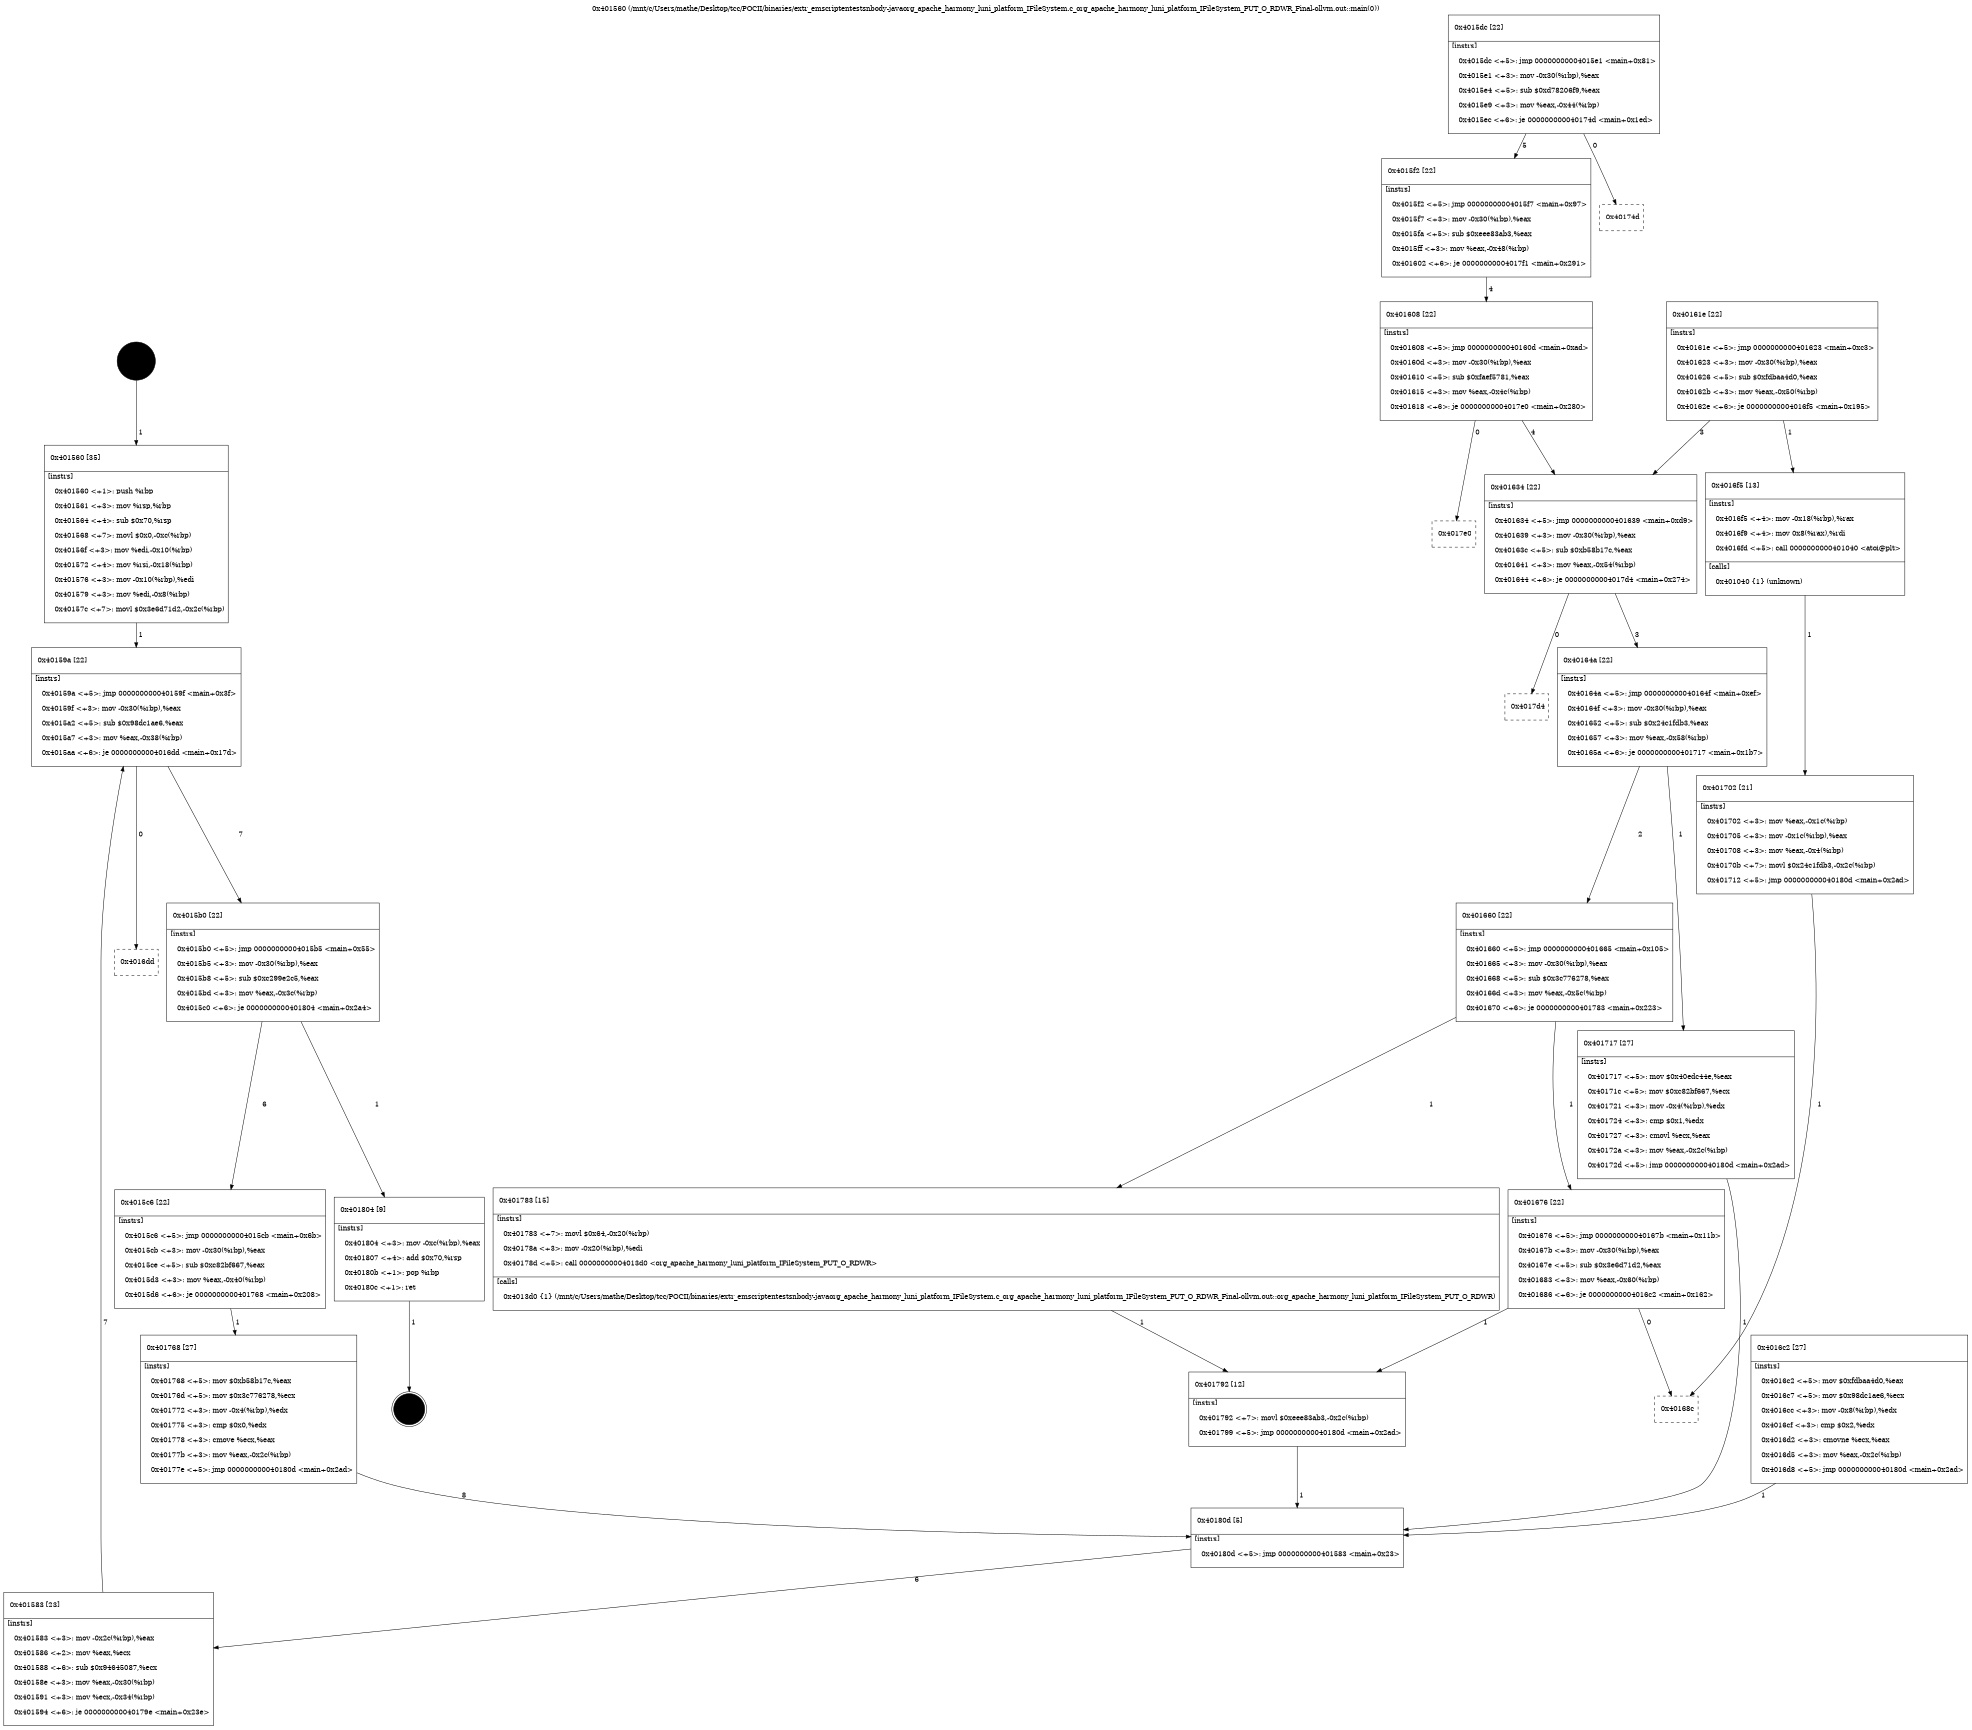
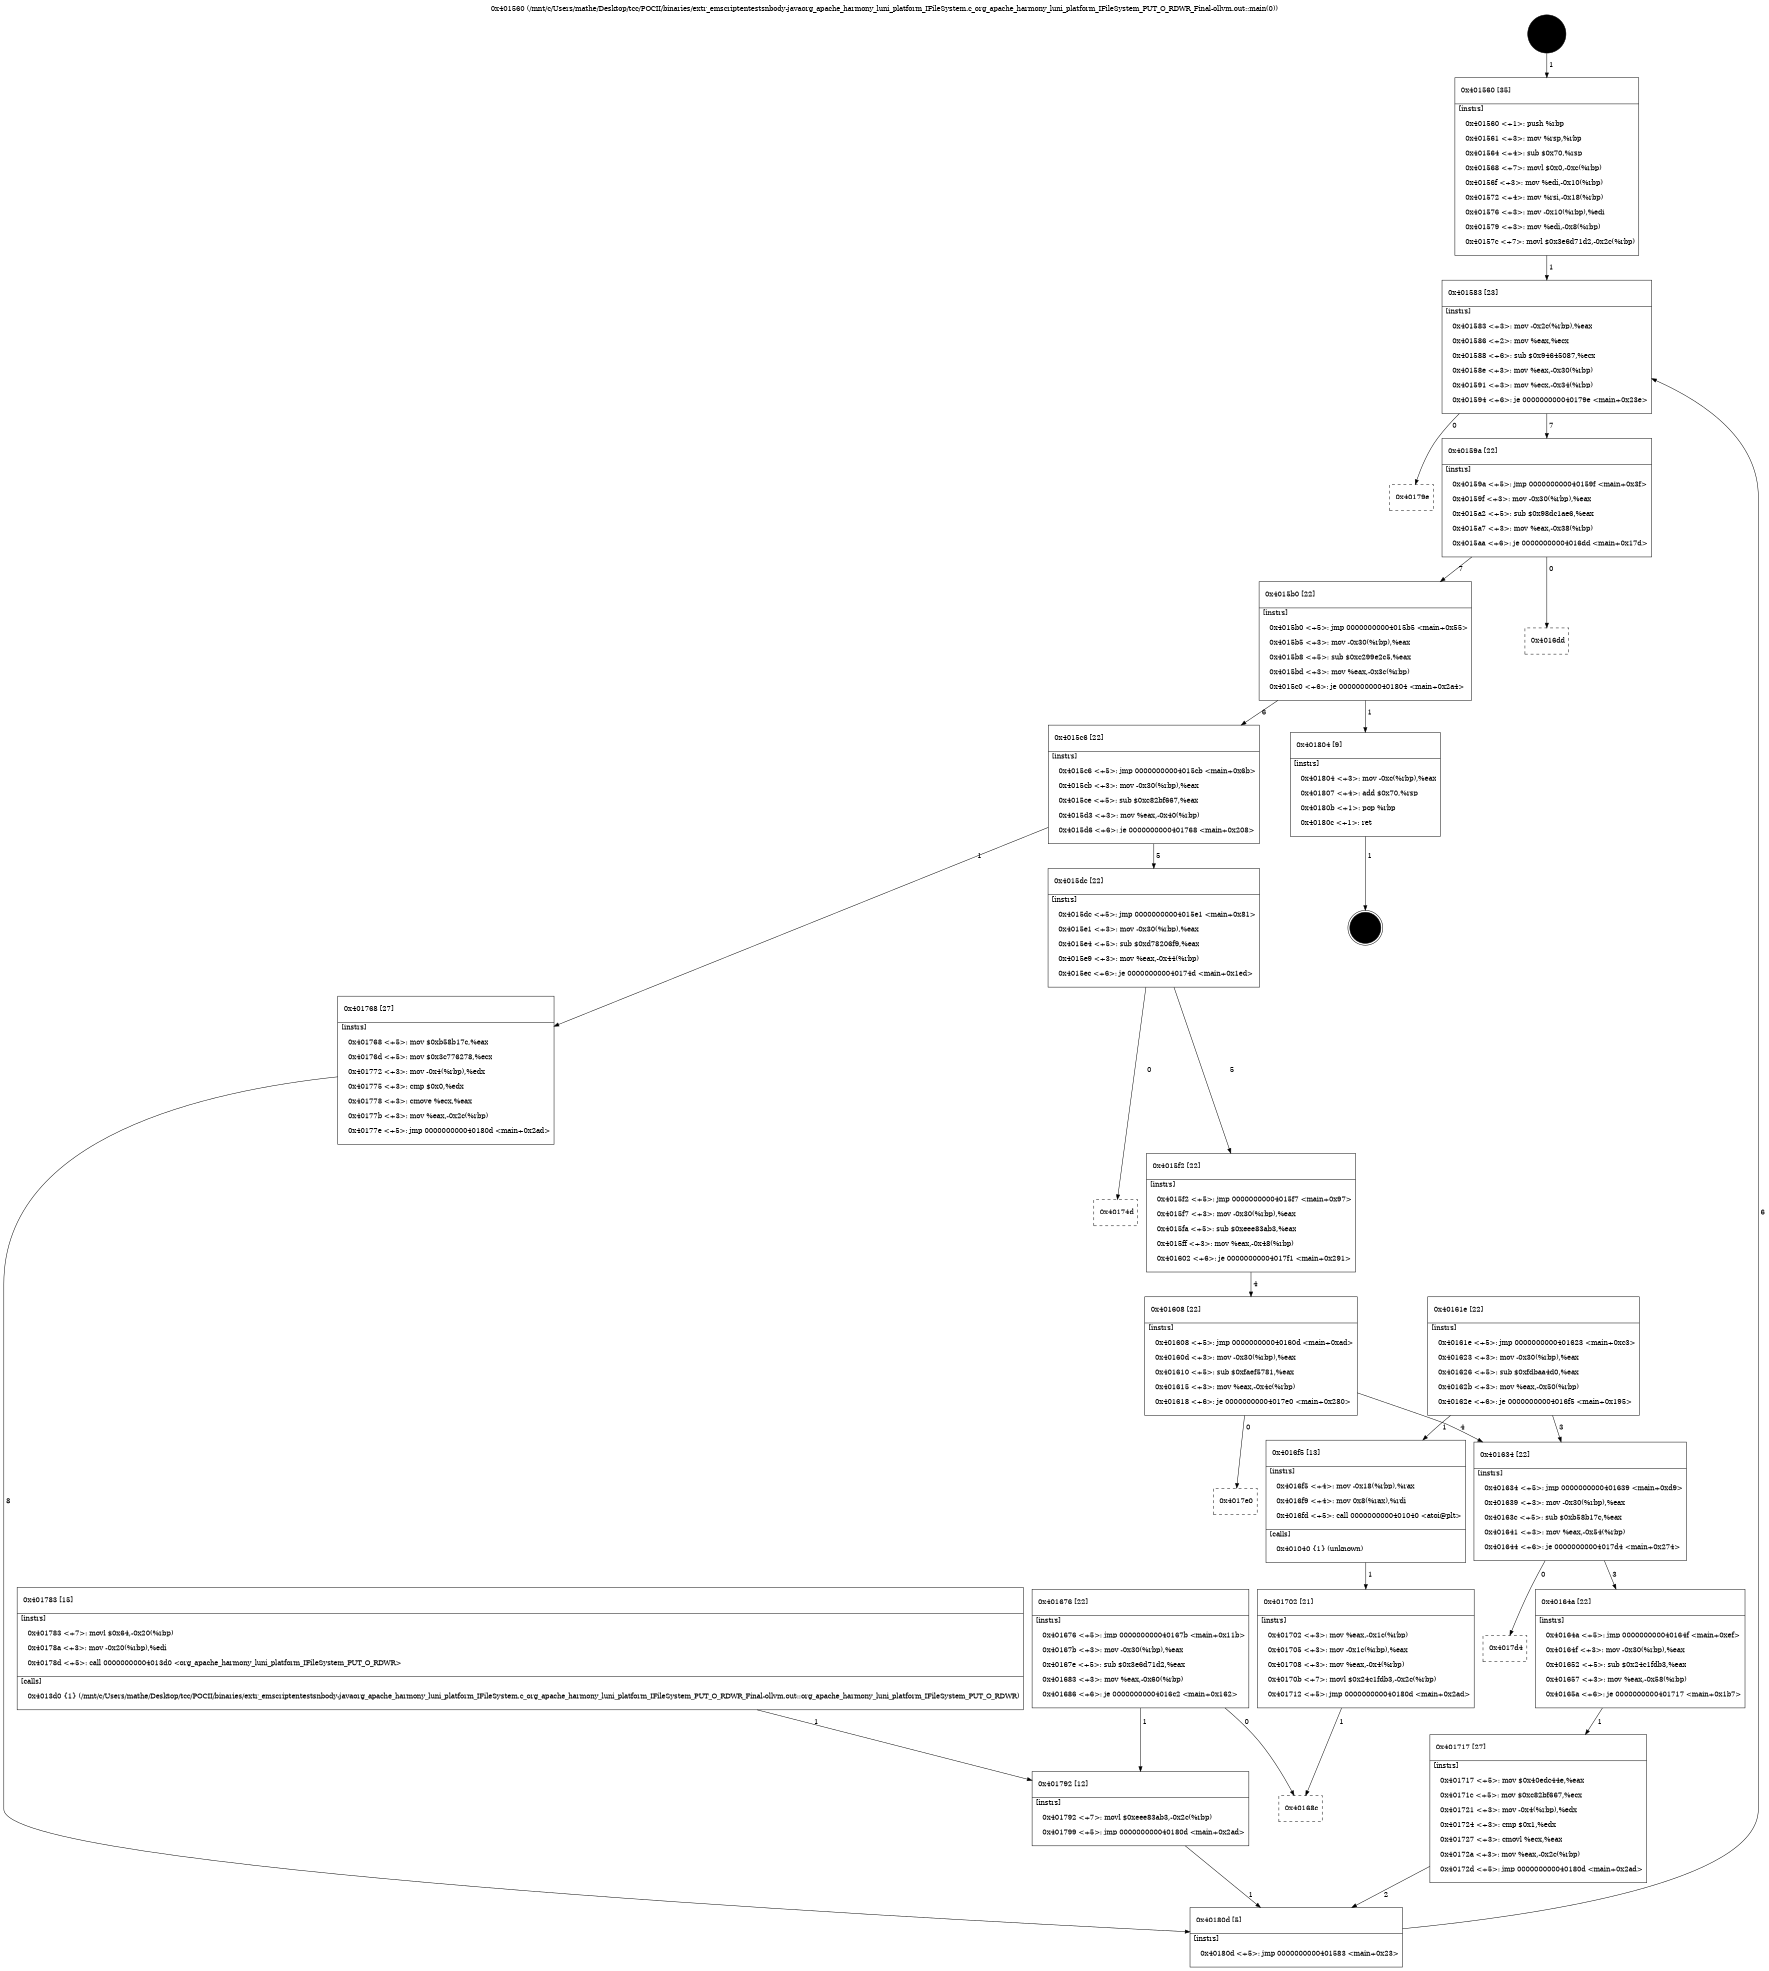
none -> (1412, 498)
(136, 633) -> (1547, 265)
none -> (1154, 854)
(1564, 962) -> none
(1744, 1323) -> (1385, 1895)
(1859, 1409) -> none
